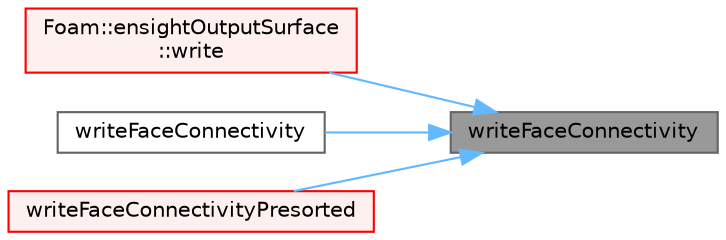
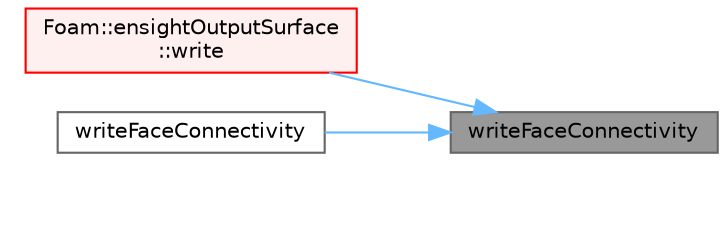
(191, 211) -> none
